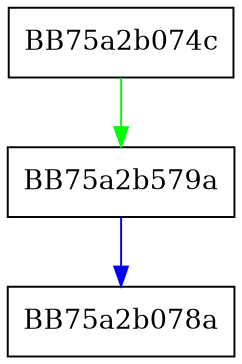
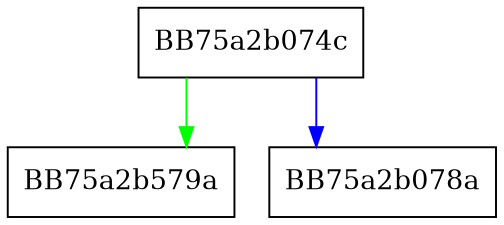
(121, 242) -> (316, 102)
